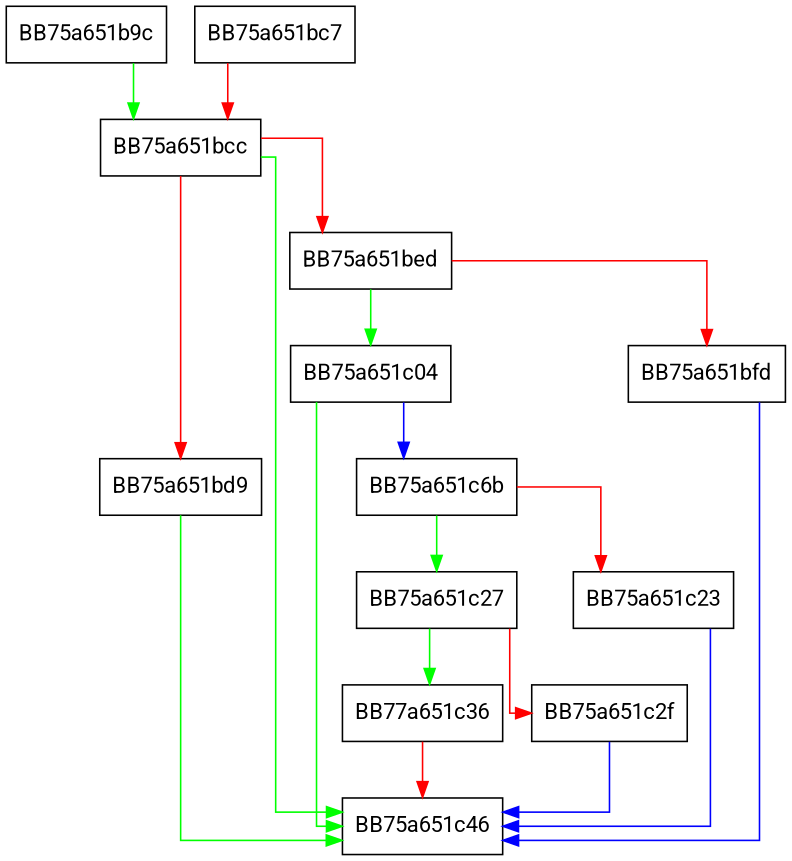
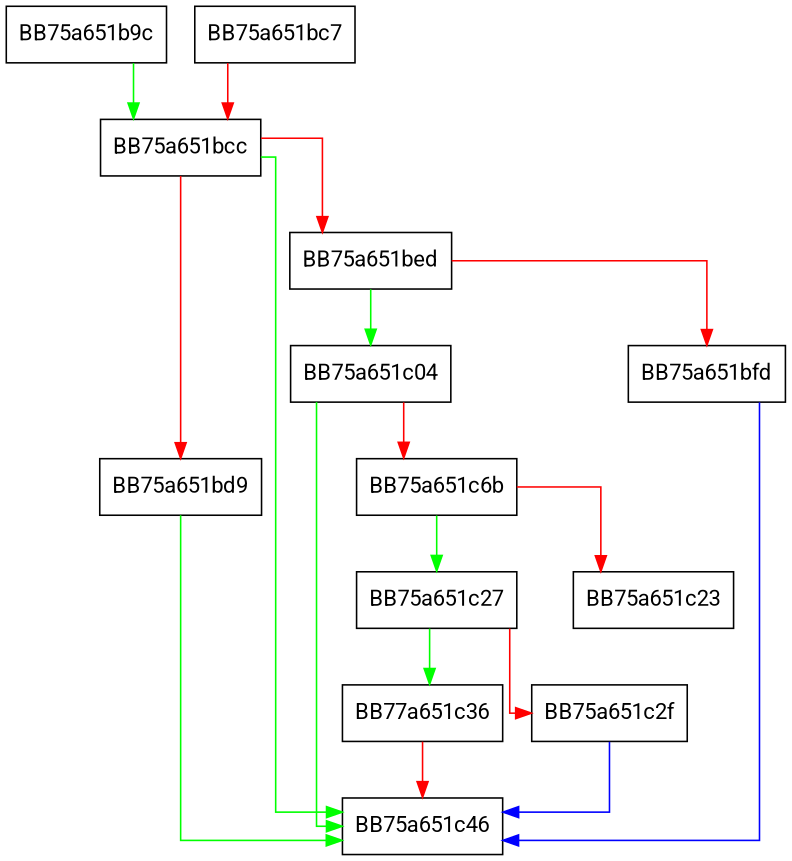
(404, 422) -> (404, 422)
(710, 823) -> none
